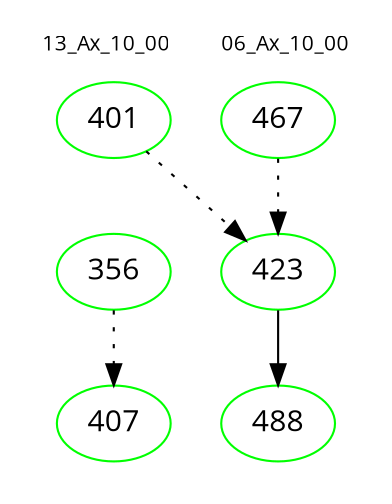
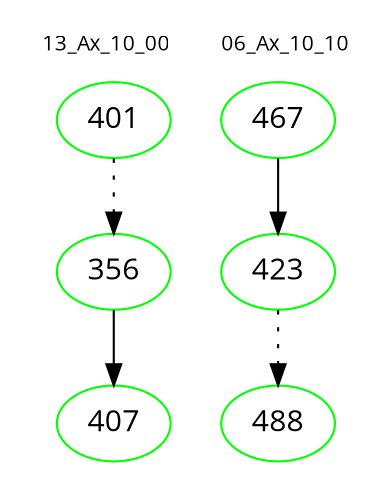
(285, 45) -> (285, 45)
(173, 176) -> (114, 186)
(278, 186) -> (278, 186)
(114, 337) -> (114, 337)
(278, 337) -> (278, 337)
